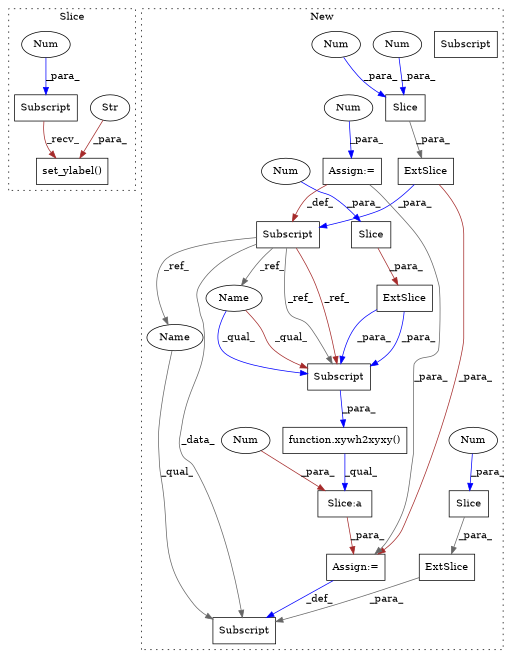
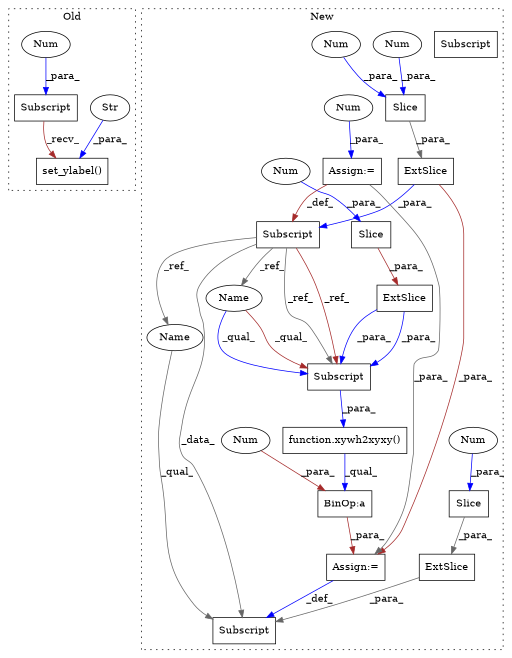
(72, 17) -> (72, 17)
(93, 136) -> (93, 136)
(345, 504) -> (345, 504)
